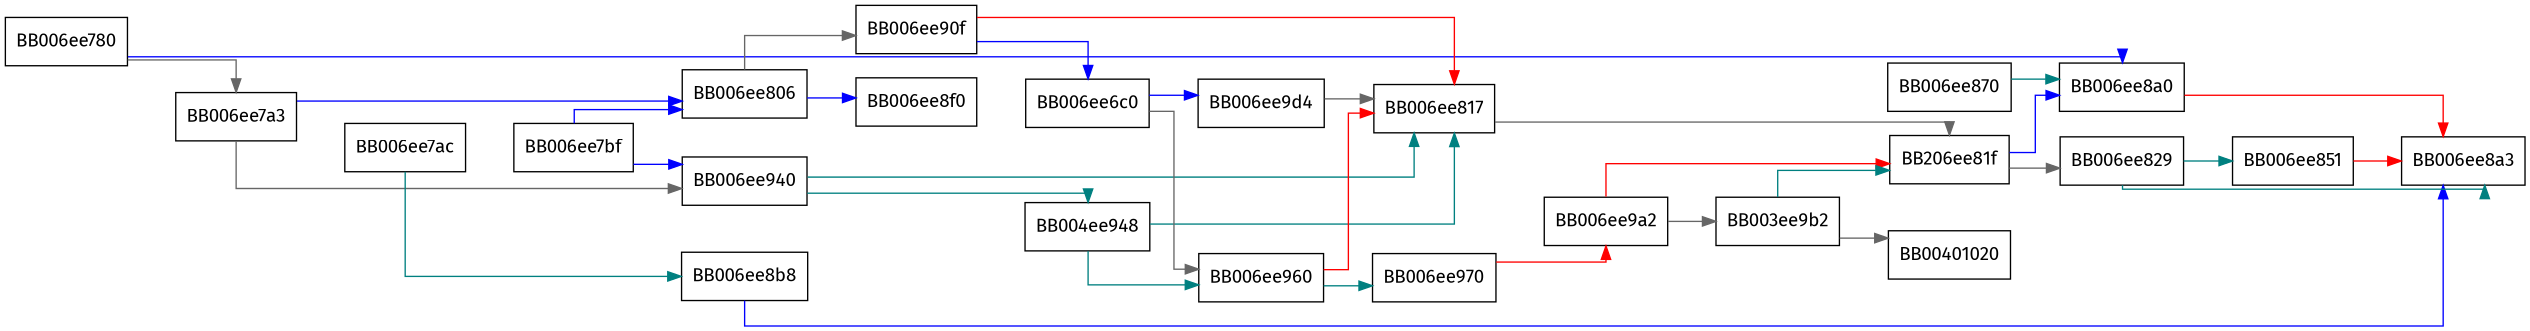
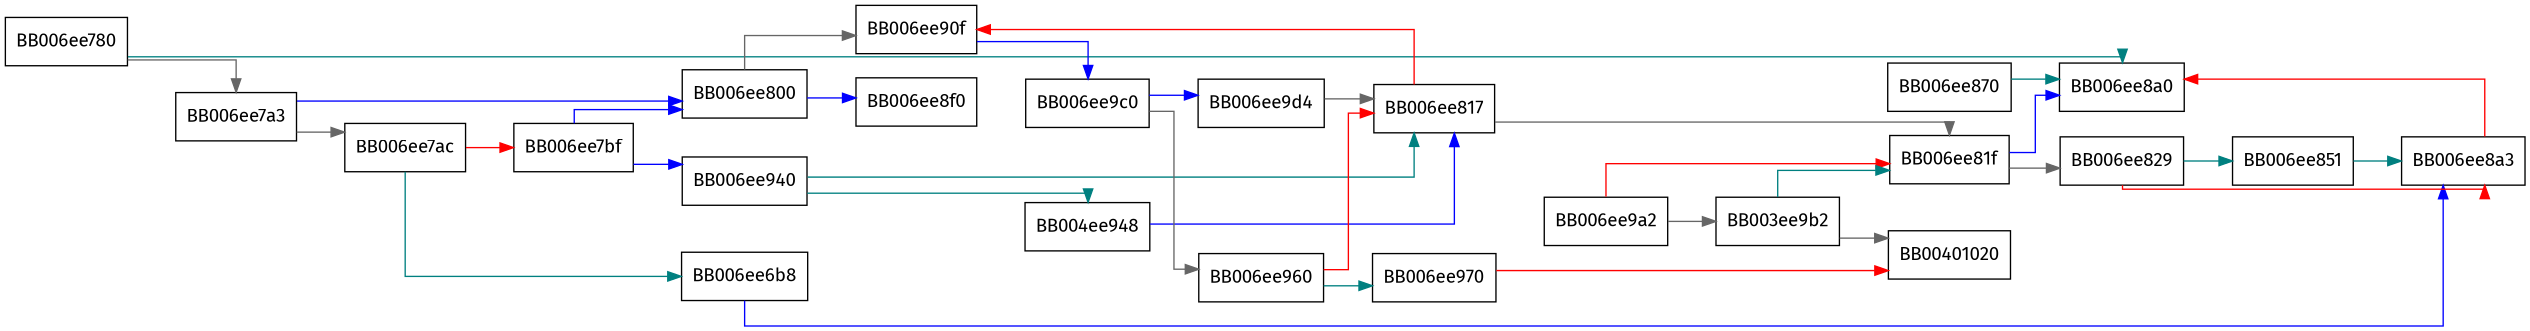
(1242, 17) -> (1230, 30)
(1126, 57) -> (1126, 57)
(745, 94) -> (745, 94)
(2328, 95) -> (2370, 79)
(1087, 103) -> (1087, 103)
none -> (483, 148)
(1949, 160) -> (1949, 160)
(2371, 161) -> (2371, 161)
(429, 189) -> (314, 132)
(2302, 189) -> (2302, 189)
(1331, 224) -> (1331, 224)
(1552, 262) -> (1686, 271)
(745, 276) -> (745, 276)
(1120, 285) -> none
